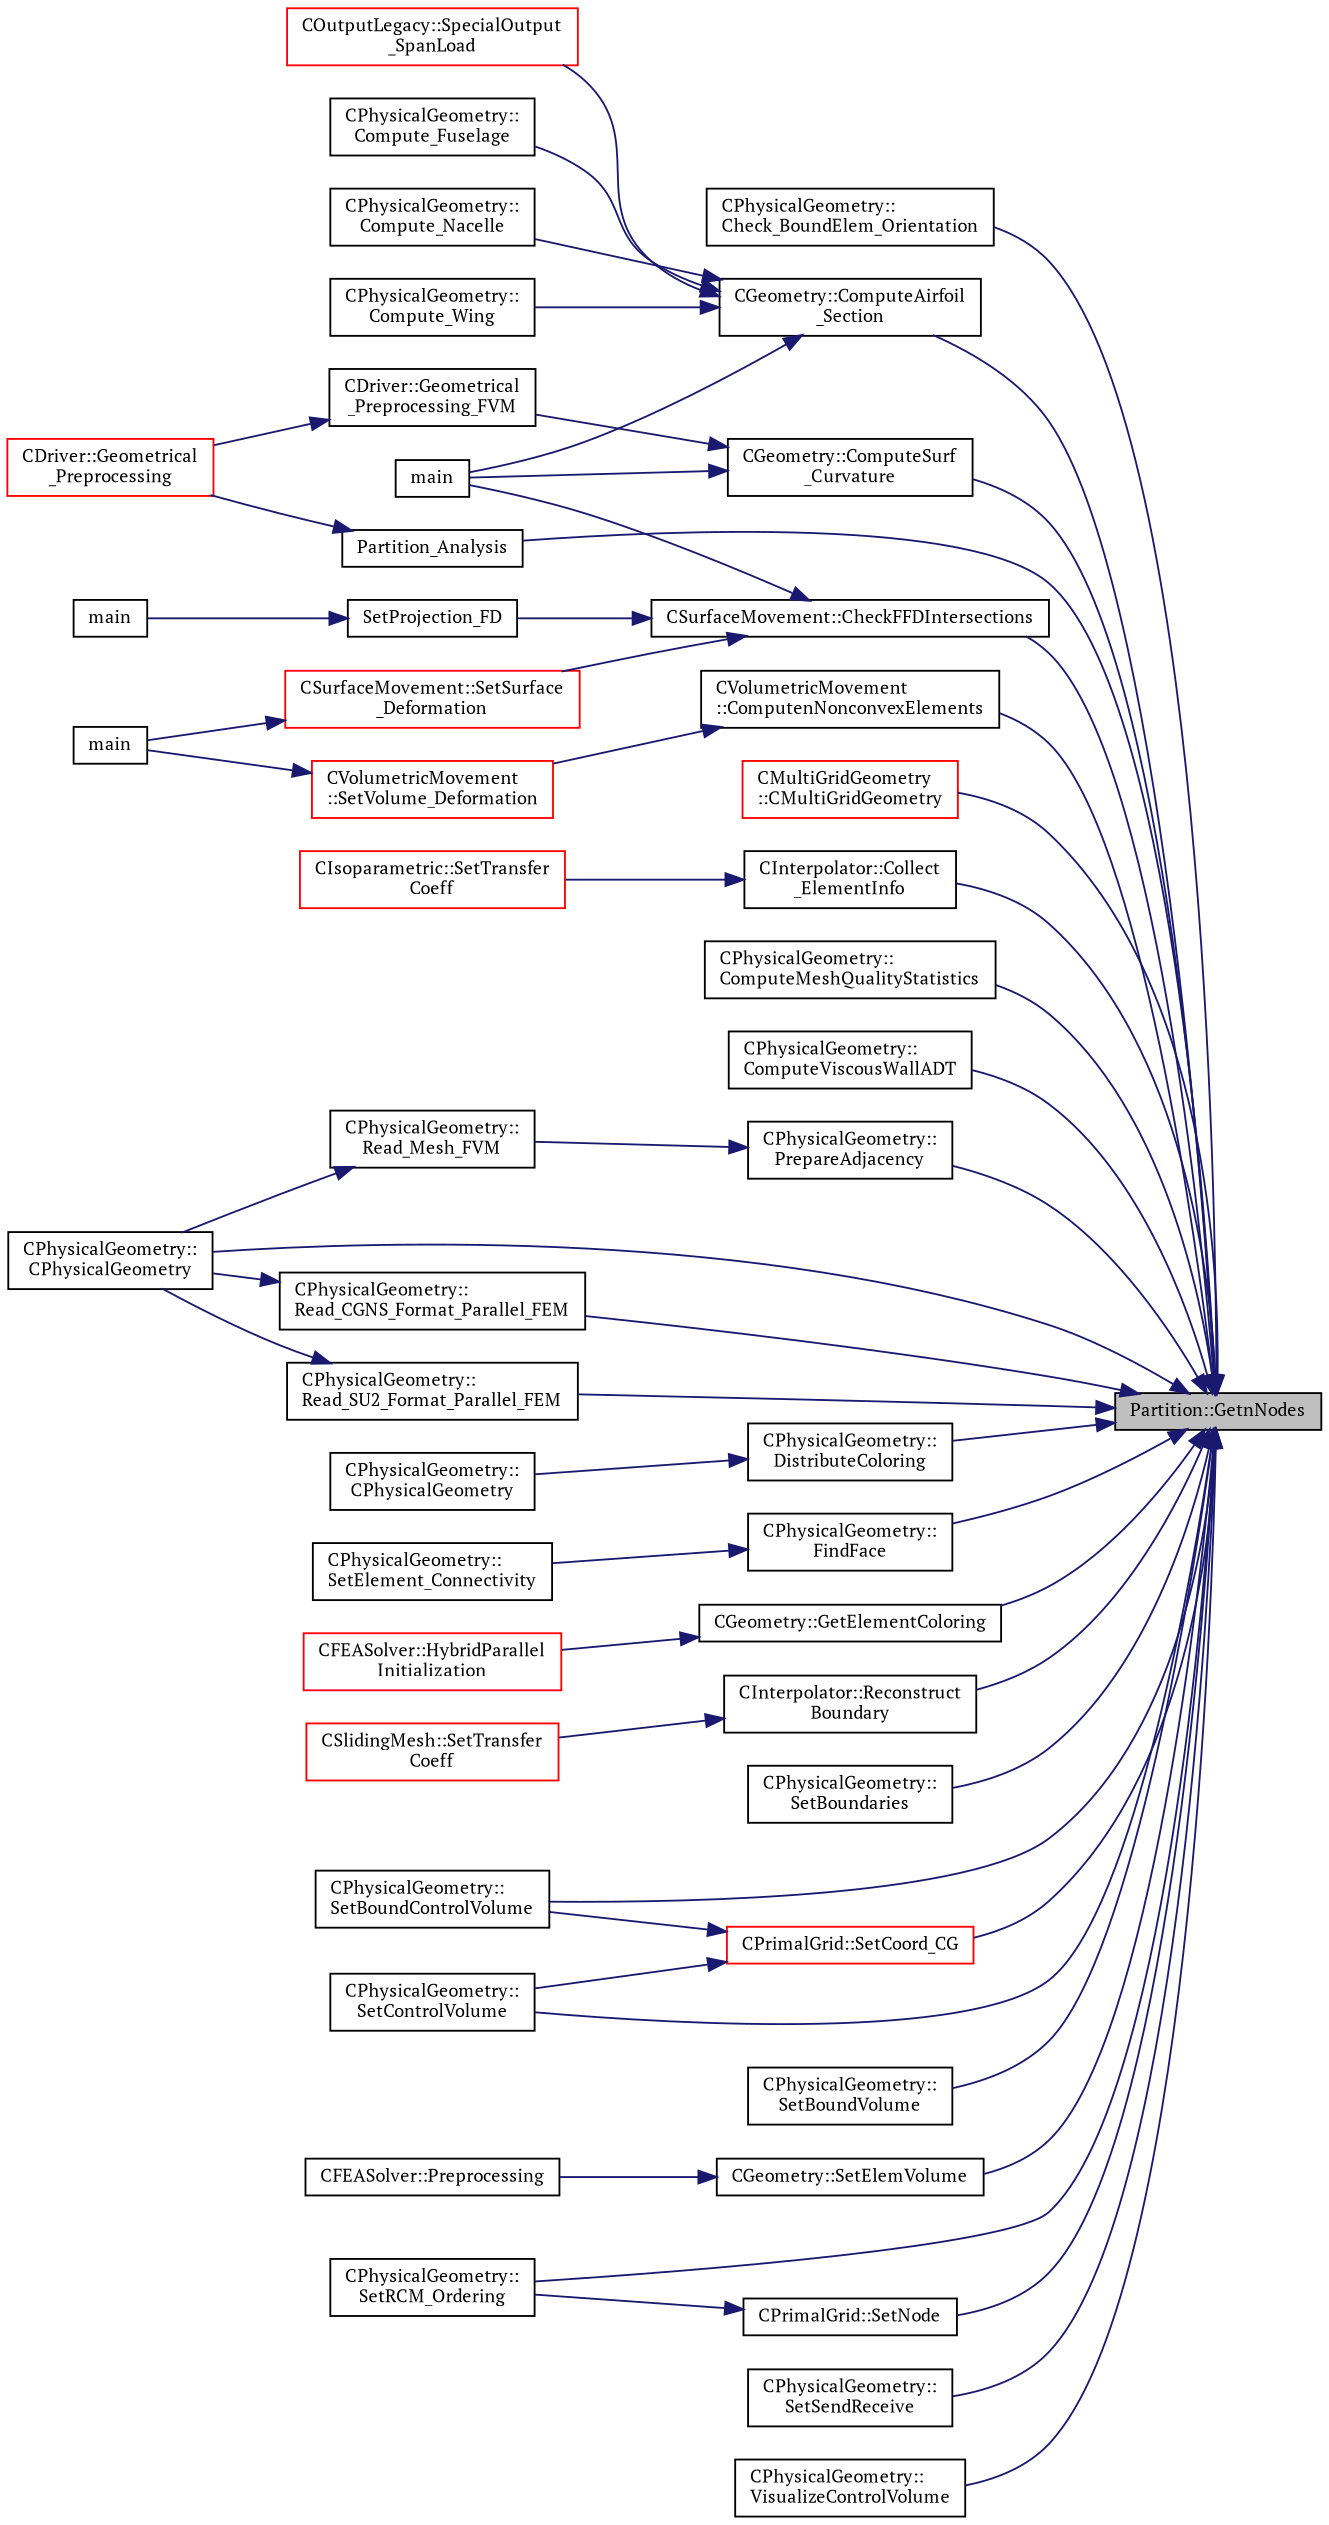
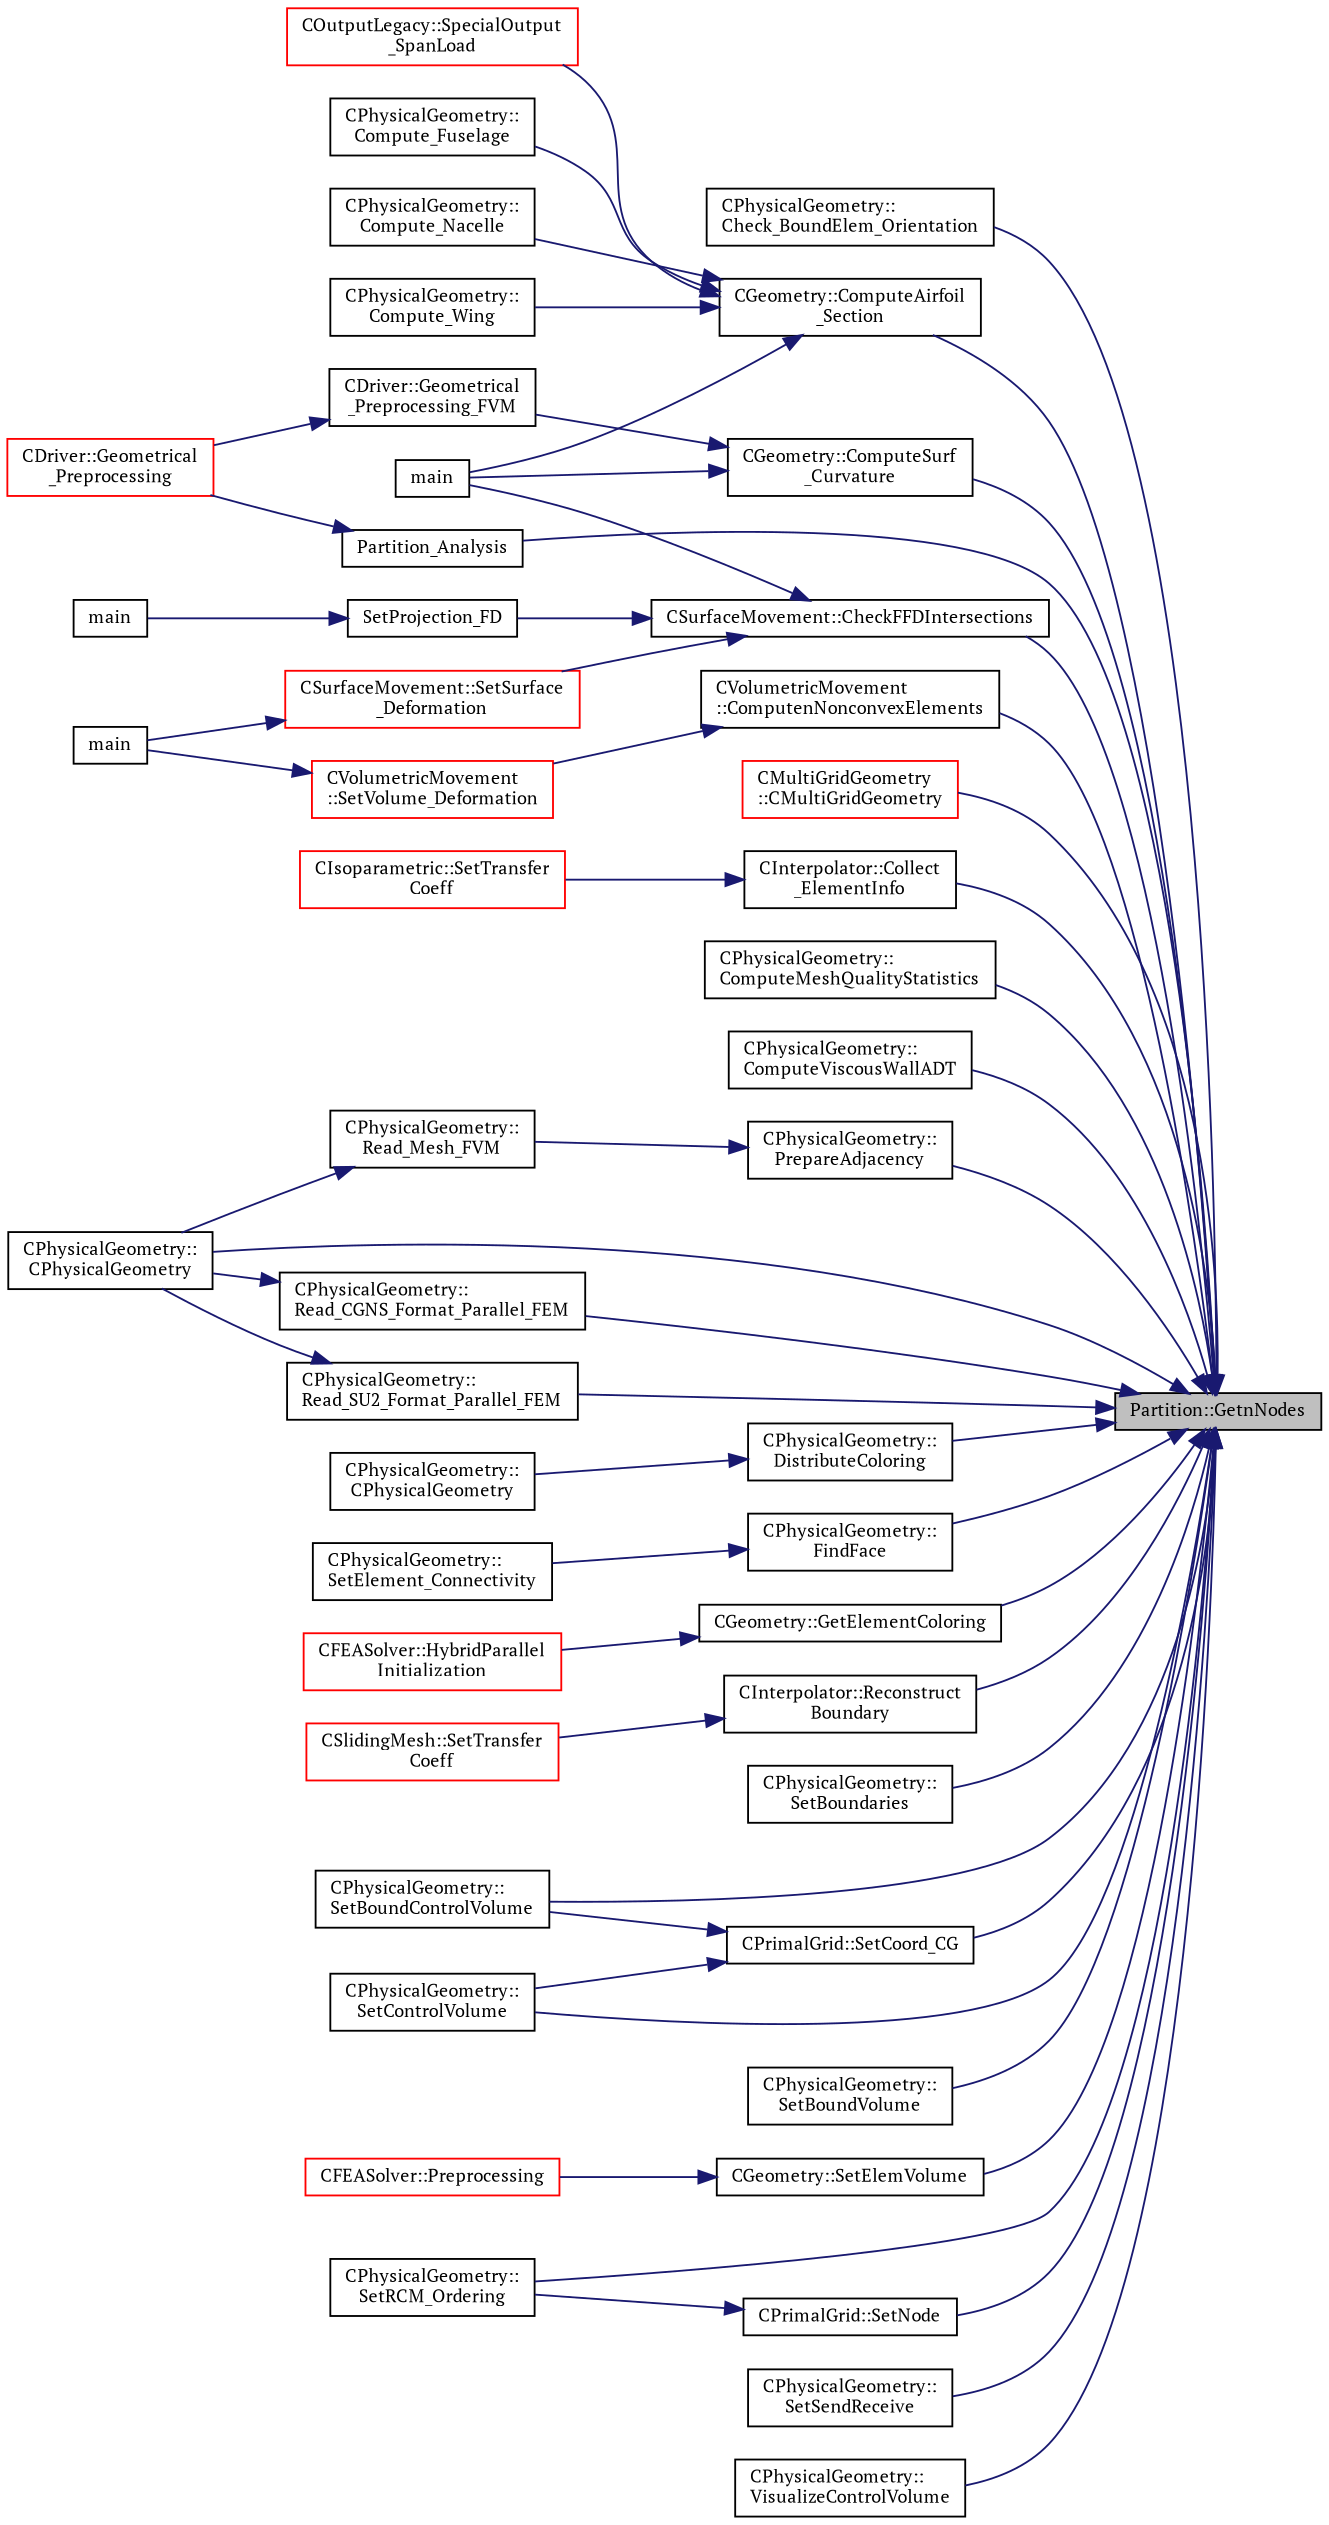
(850, 1945) -> (850, 1945)
(432, 2177) -> (432, 2177)
